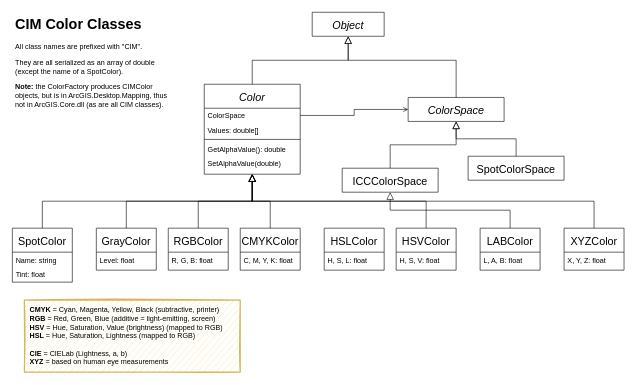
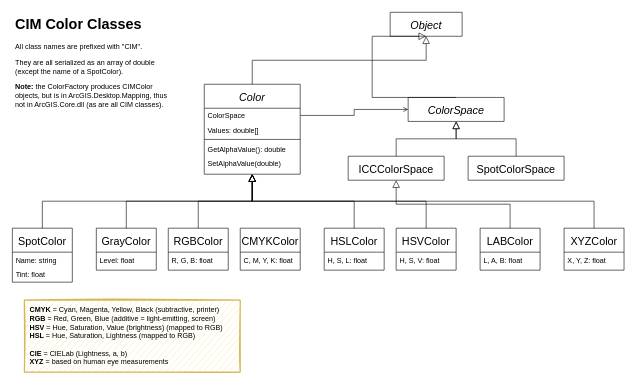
(348, 24) -> (426, 24)
(390, 180) -> (396, 168)
(270, 216) -> none
none -> (354, 216)
